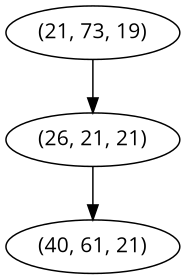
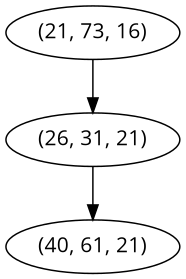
(93, 33) -> (93, 33)
(93, 140) -> (93, 140)
